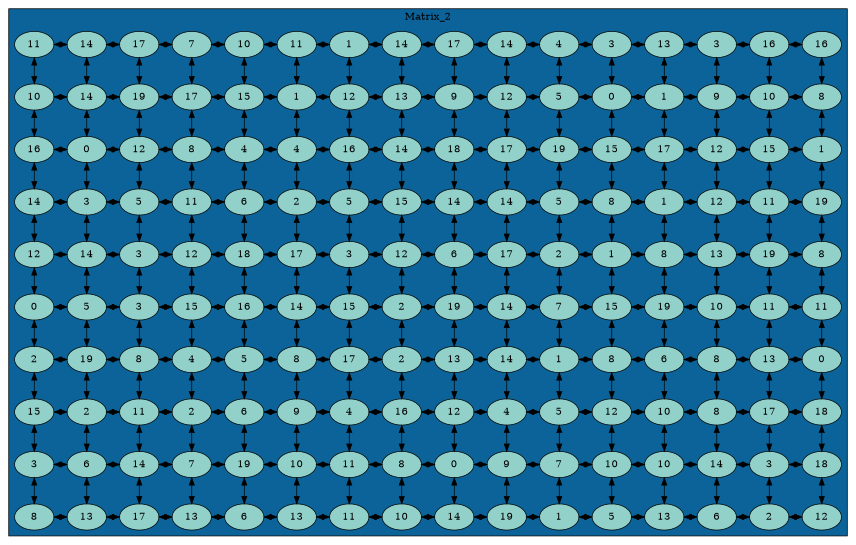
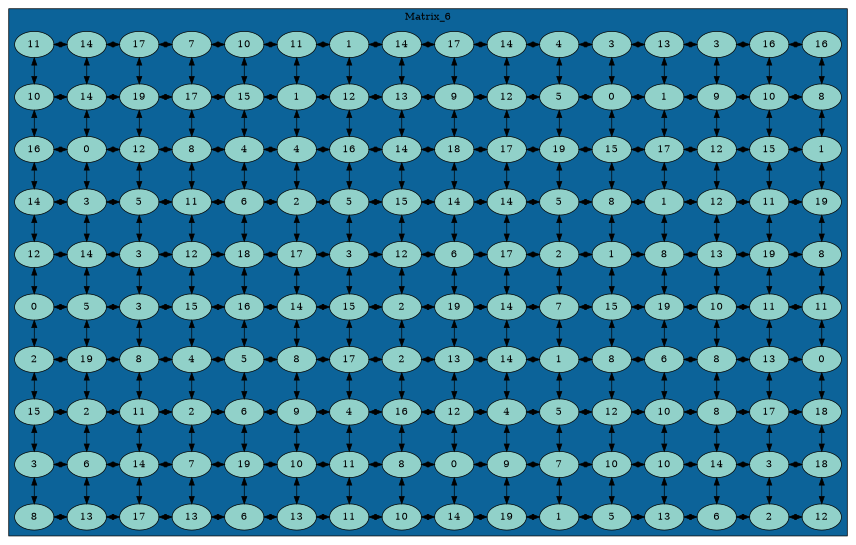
(428, 17) -> (428, 17)
